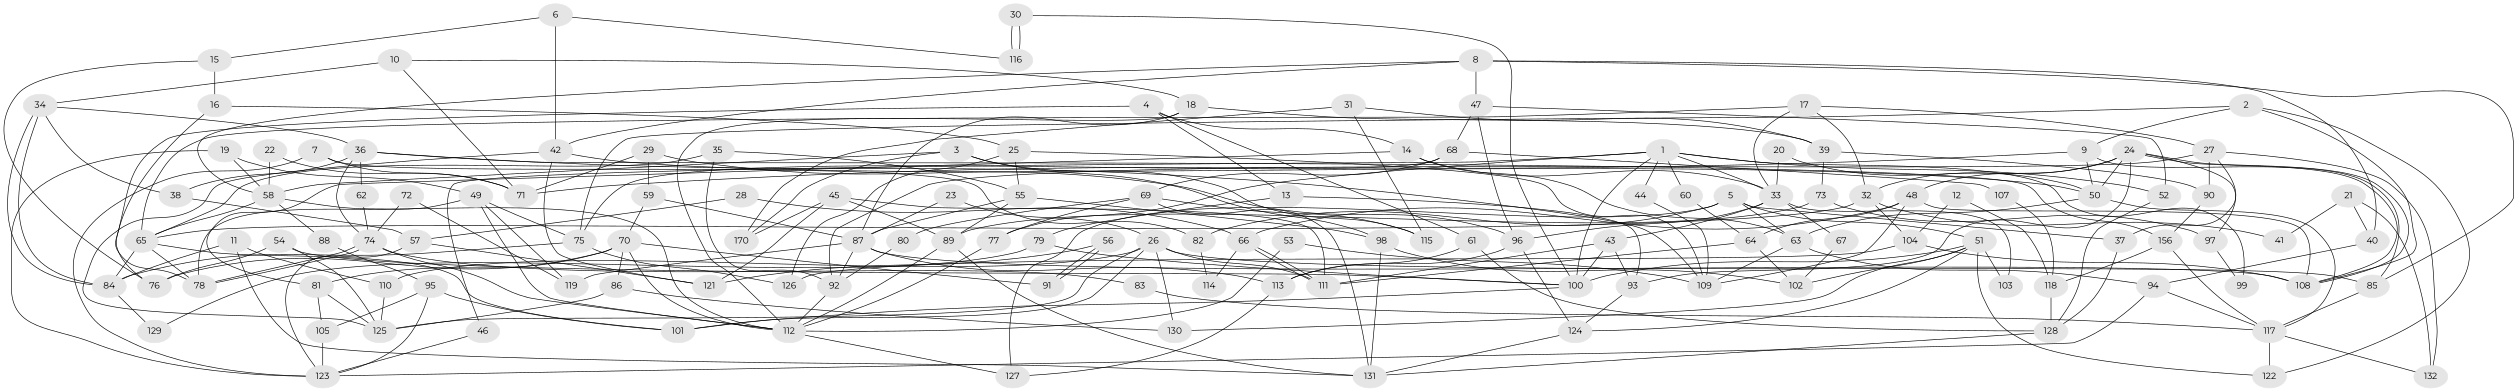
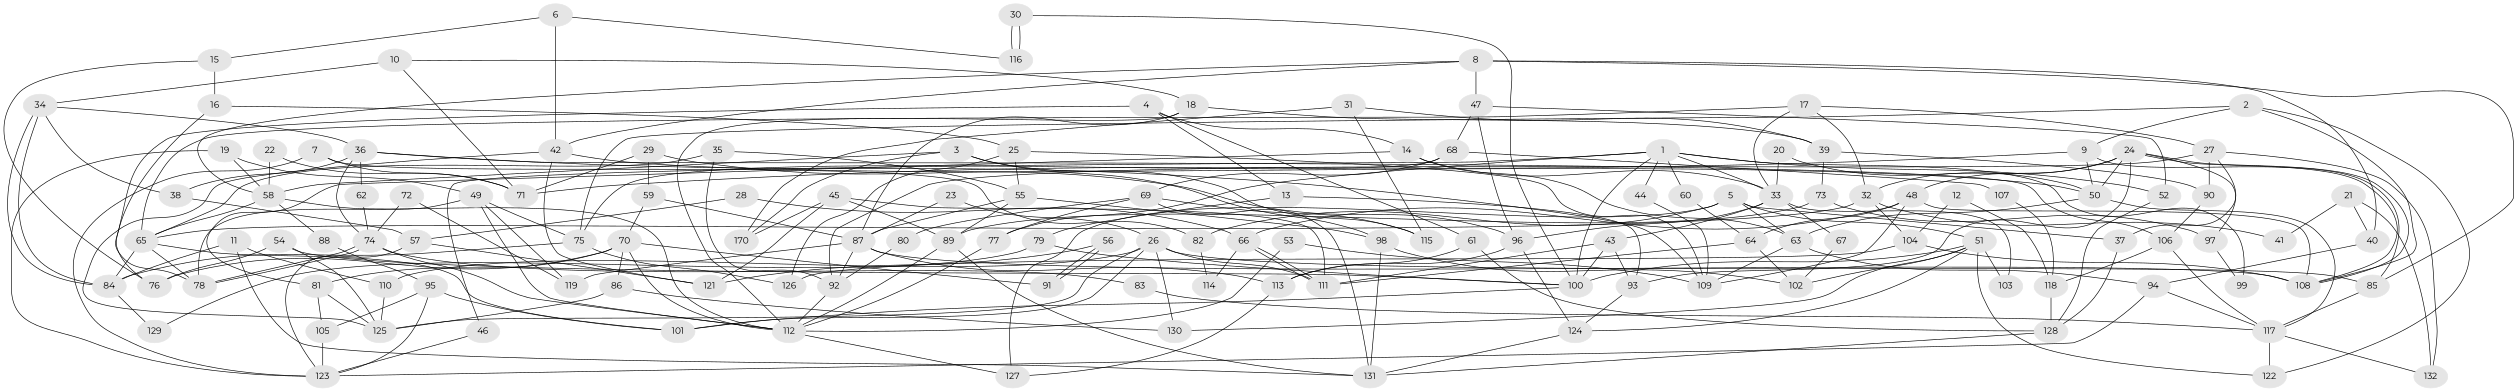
(2165, 241) -> (2165, 241)
